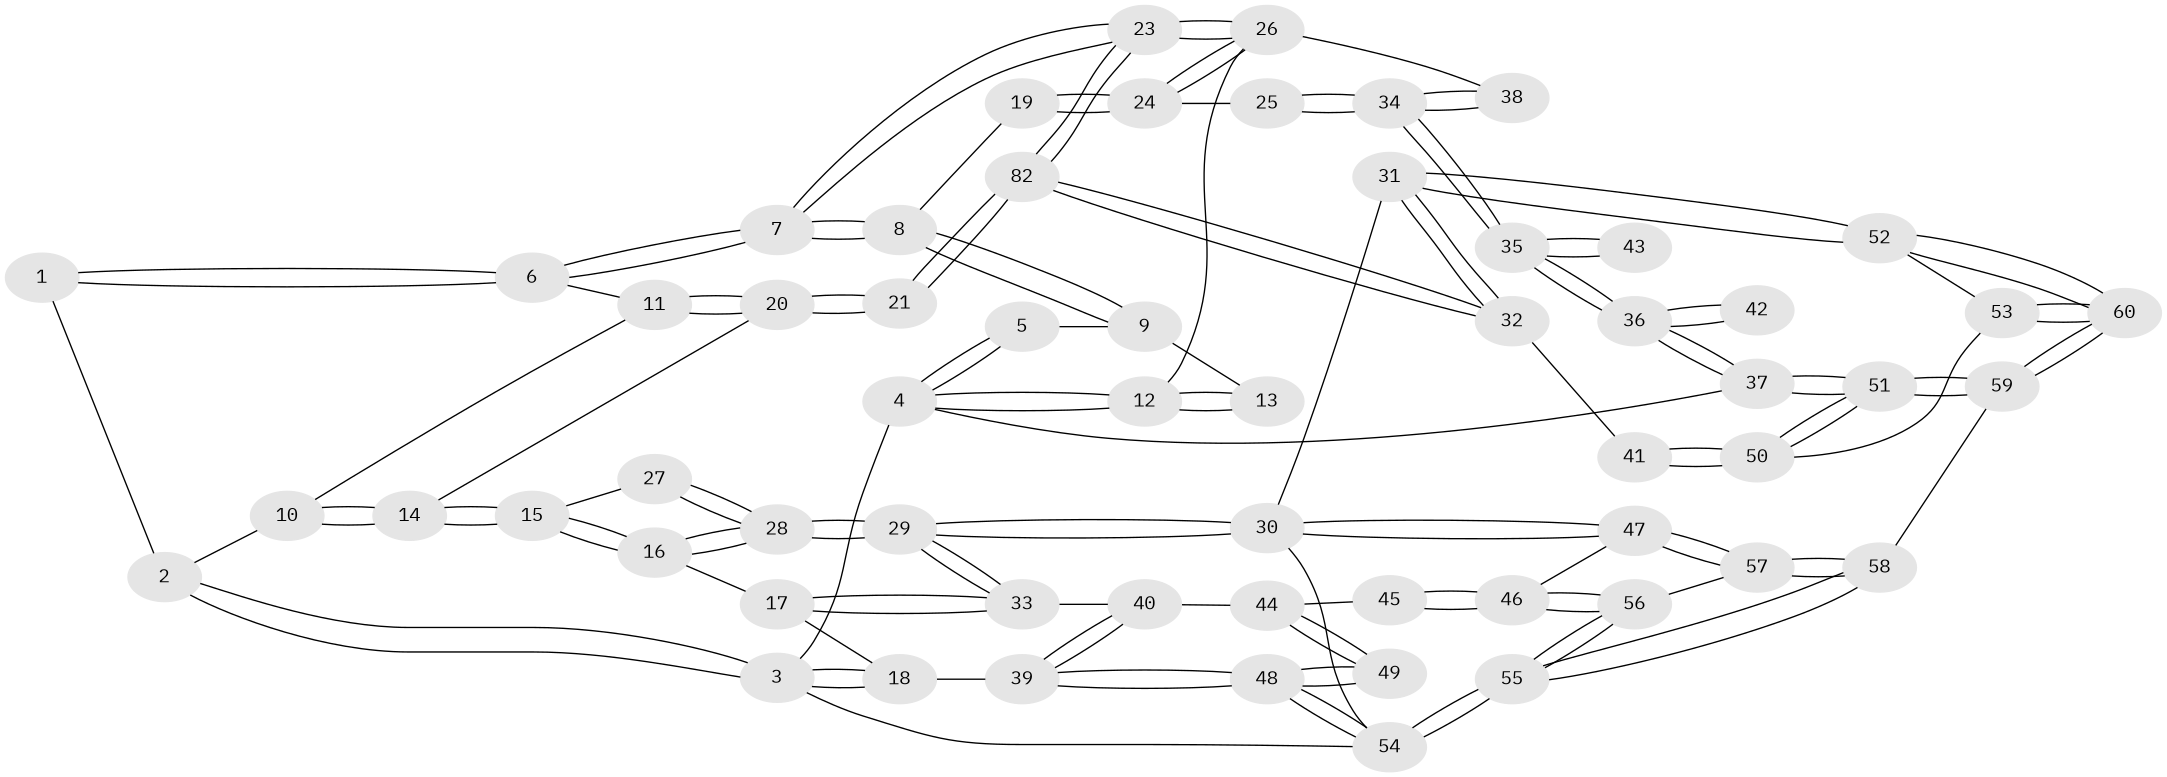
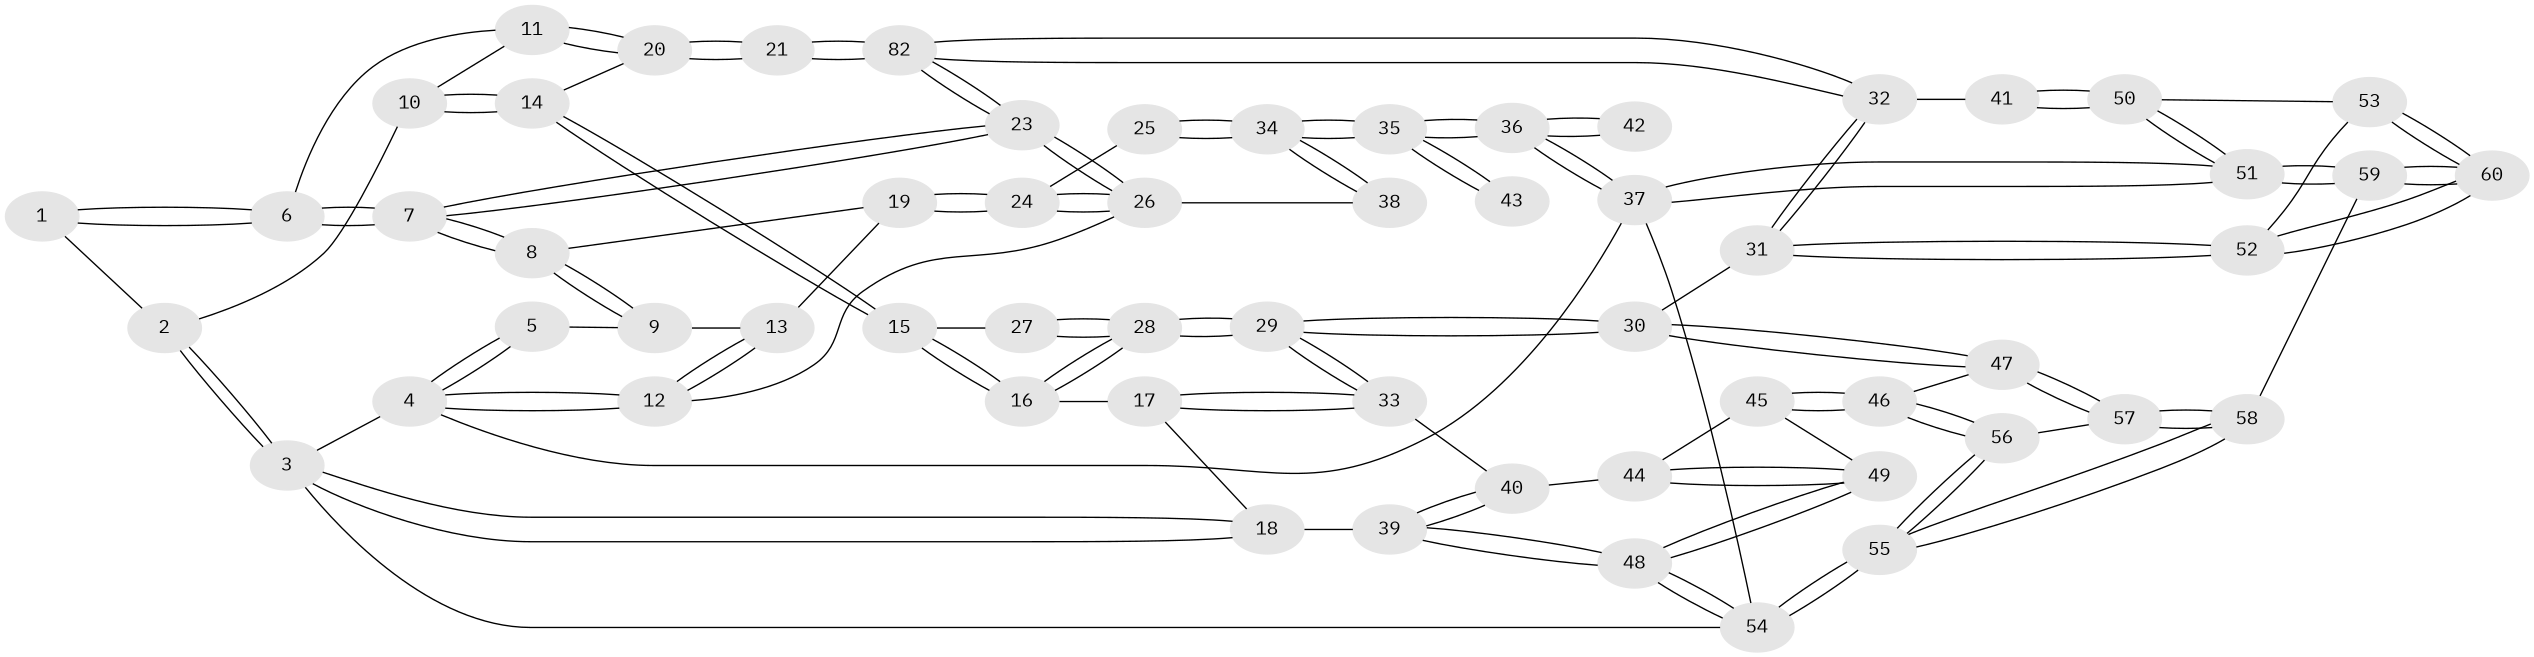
none -> (839, 265)
none -> (1819, 439)
(1322, 614) -> (1706, 411)
